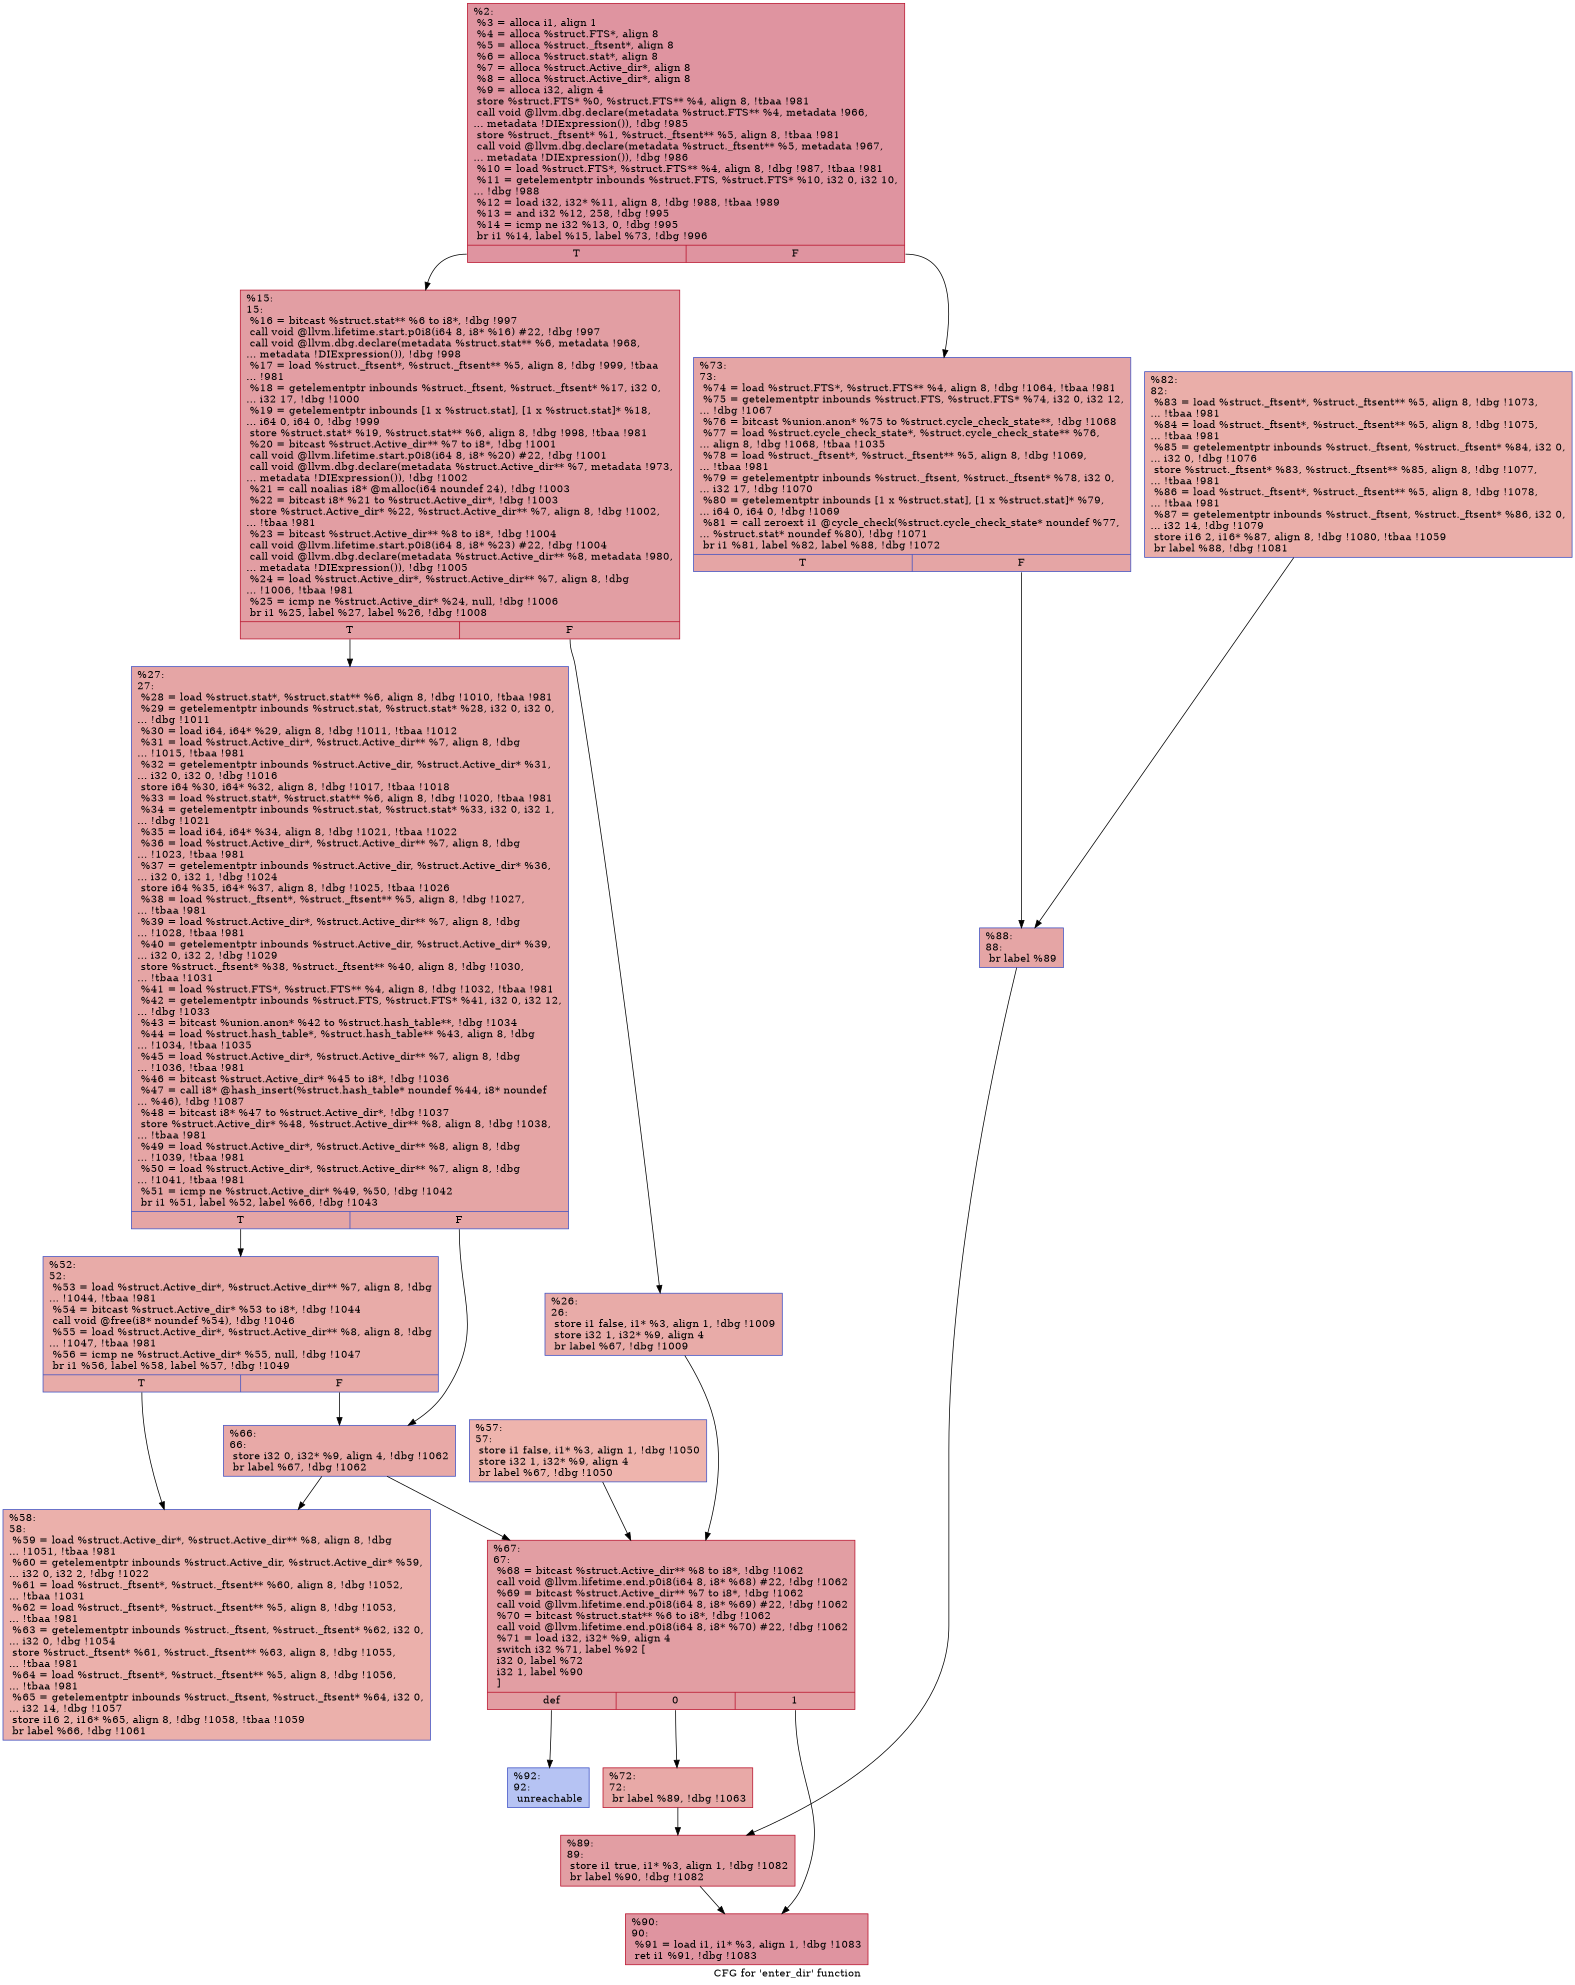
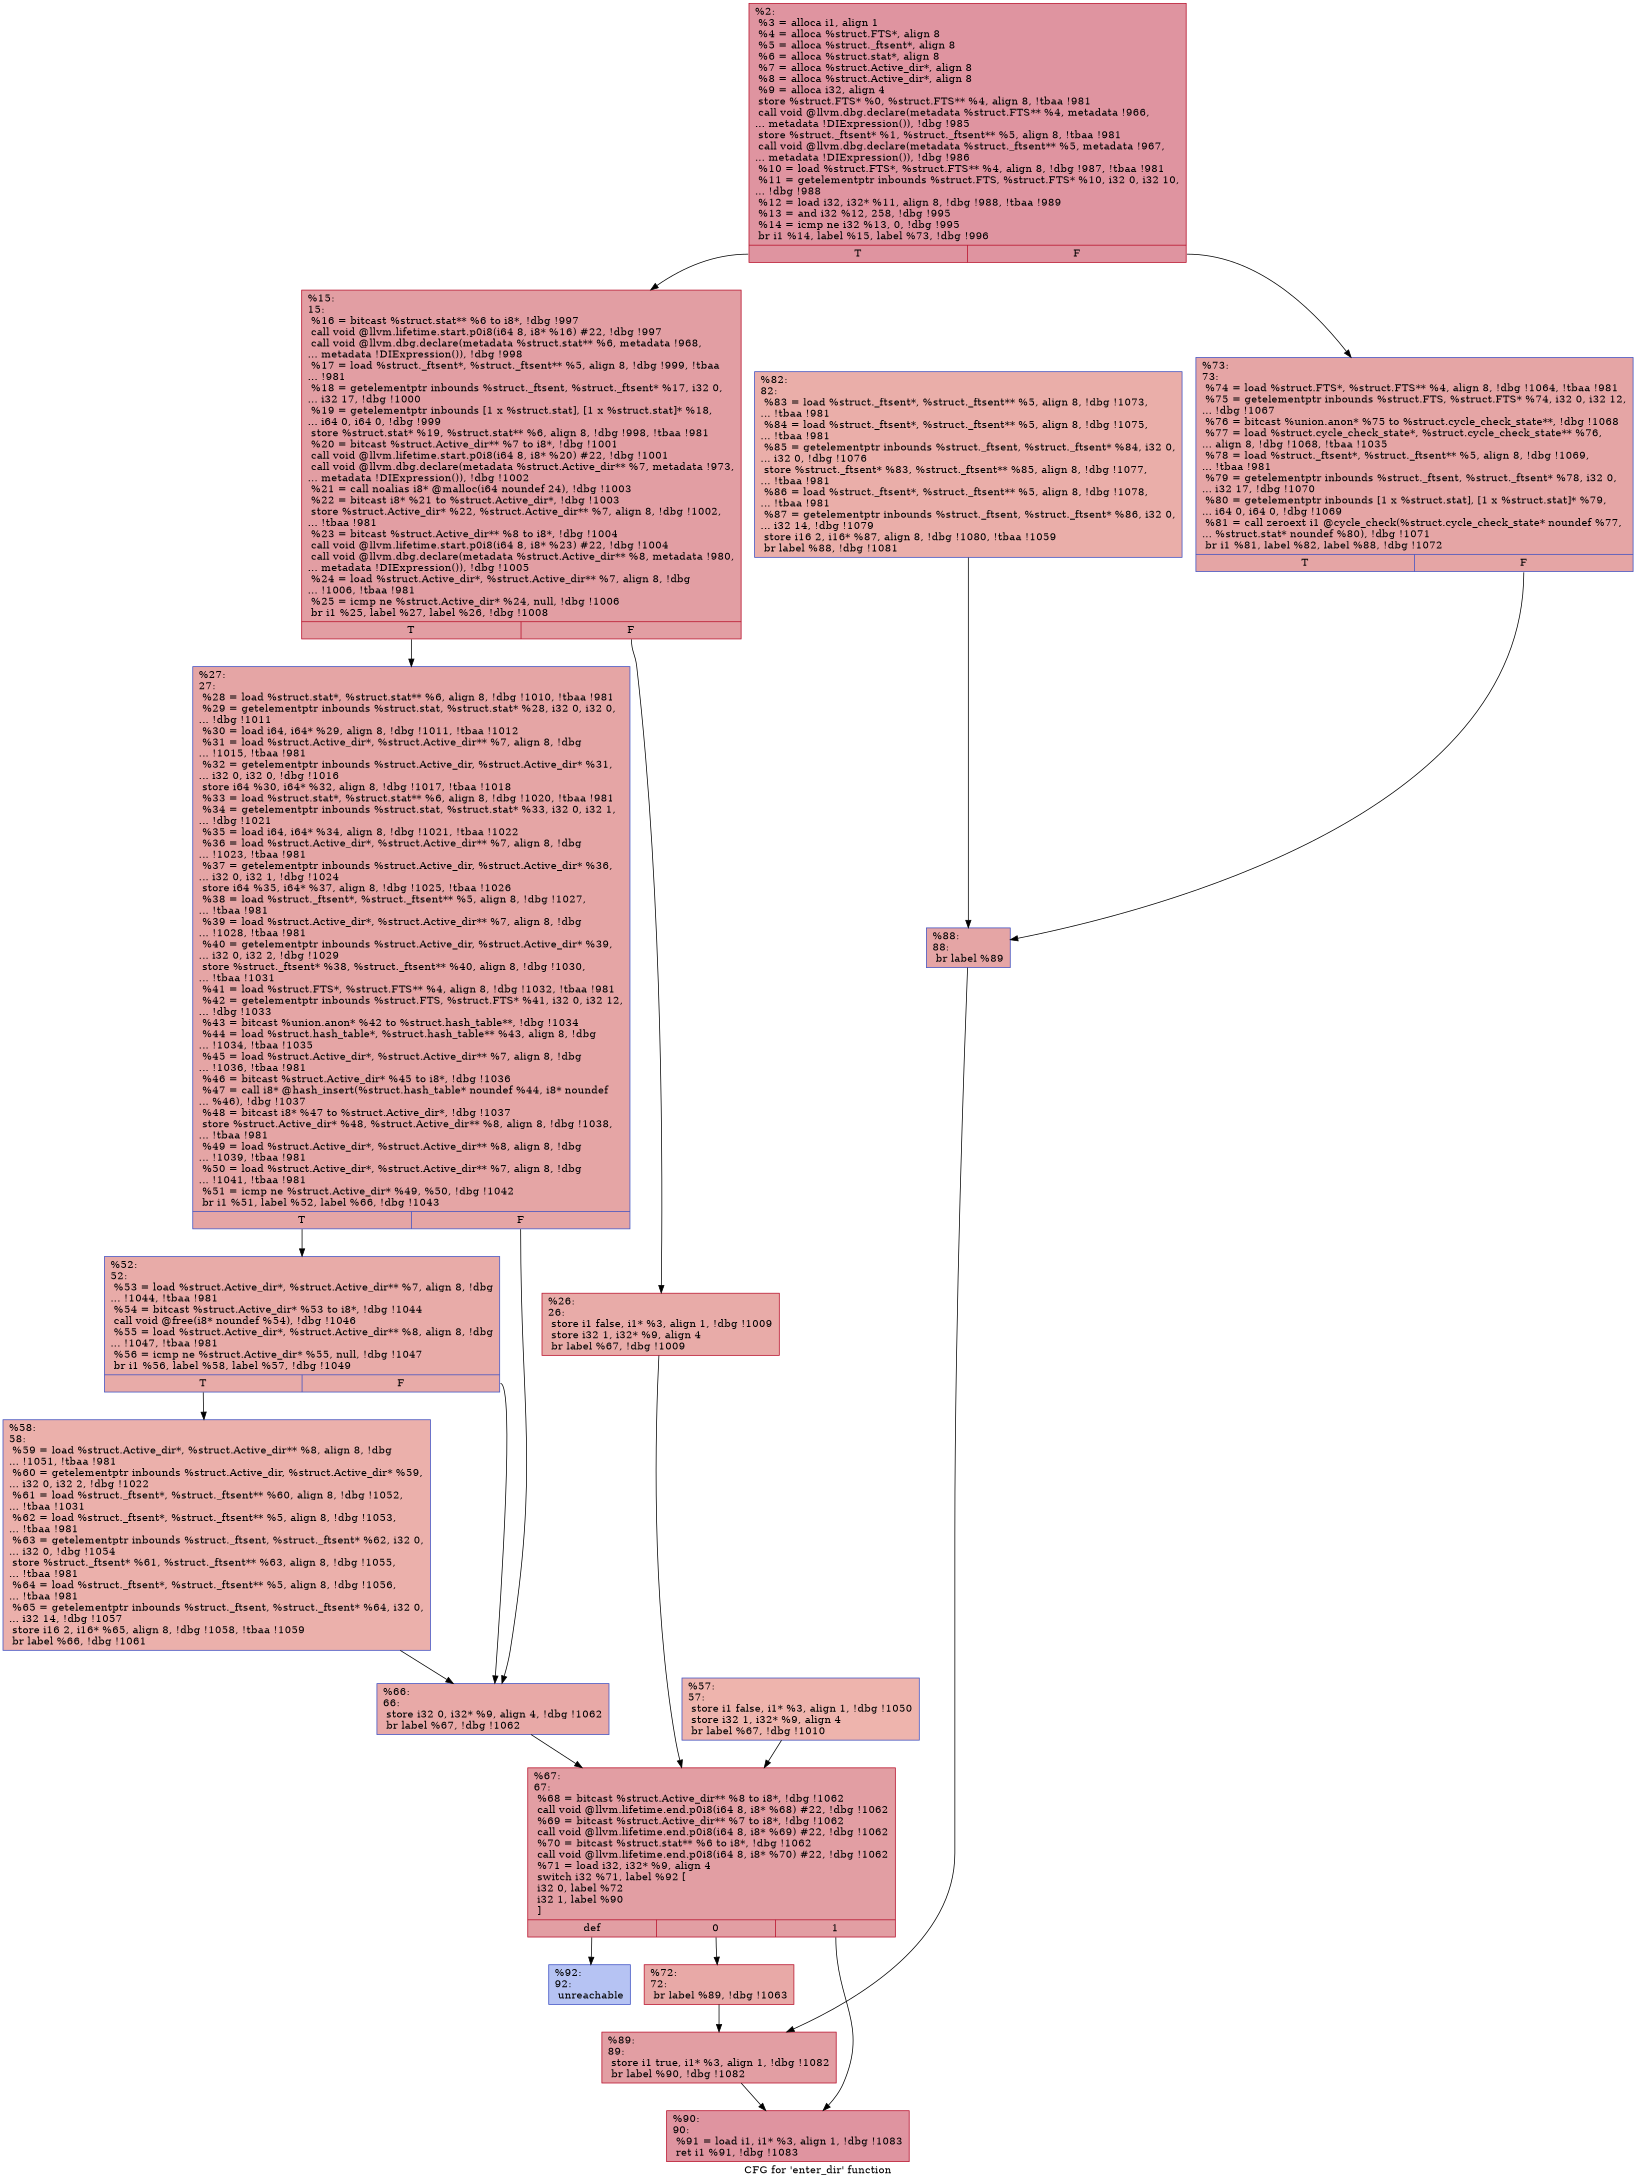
(191, 1102) -> (253, 1102)
(664, 1324) -> (661, 1324)
(544, 1473) -> (757, 1731)
(312, 1490) -> (424, 1665)
